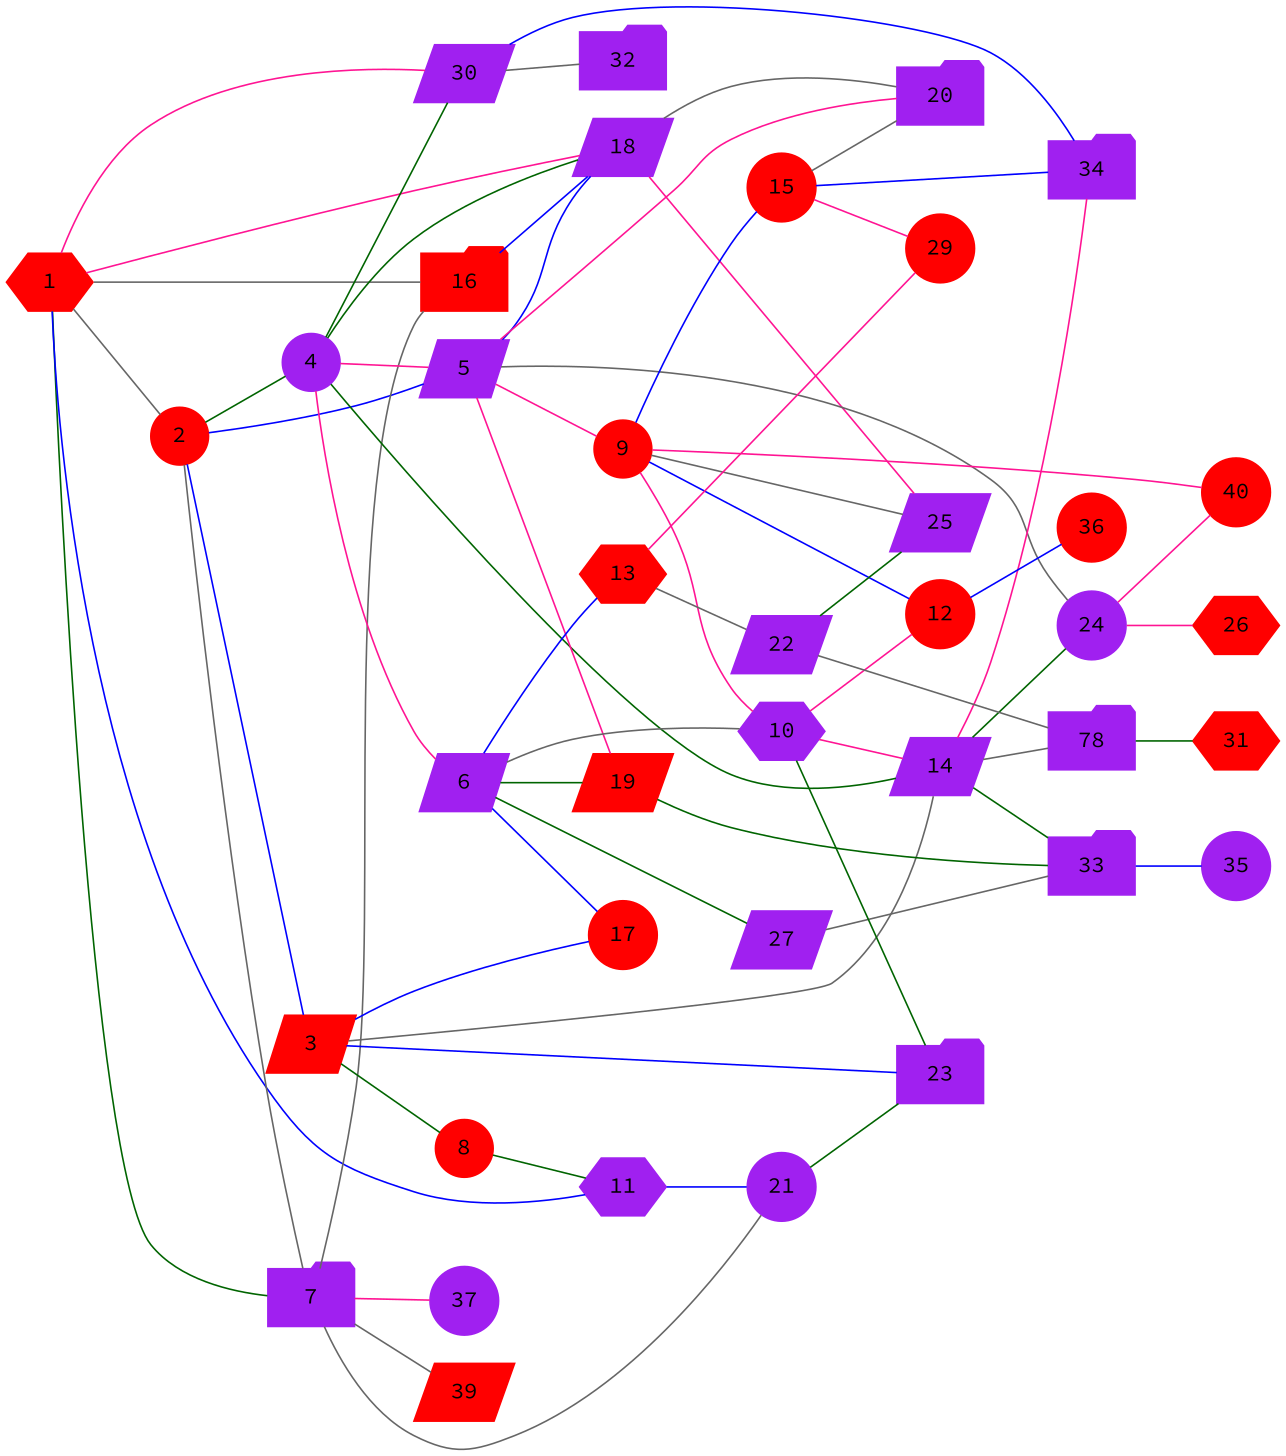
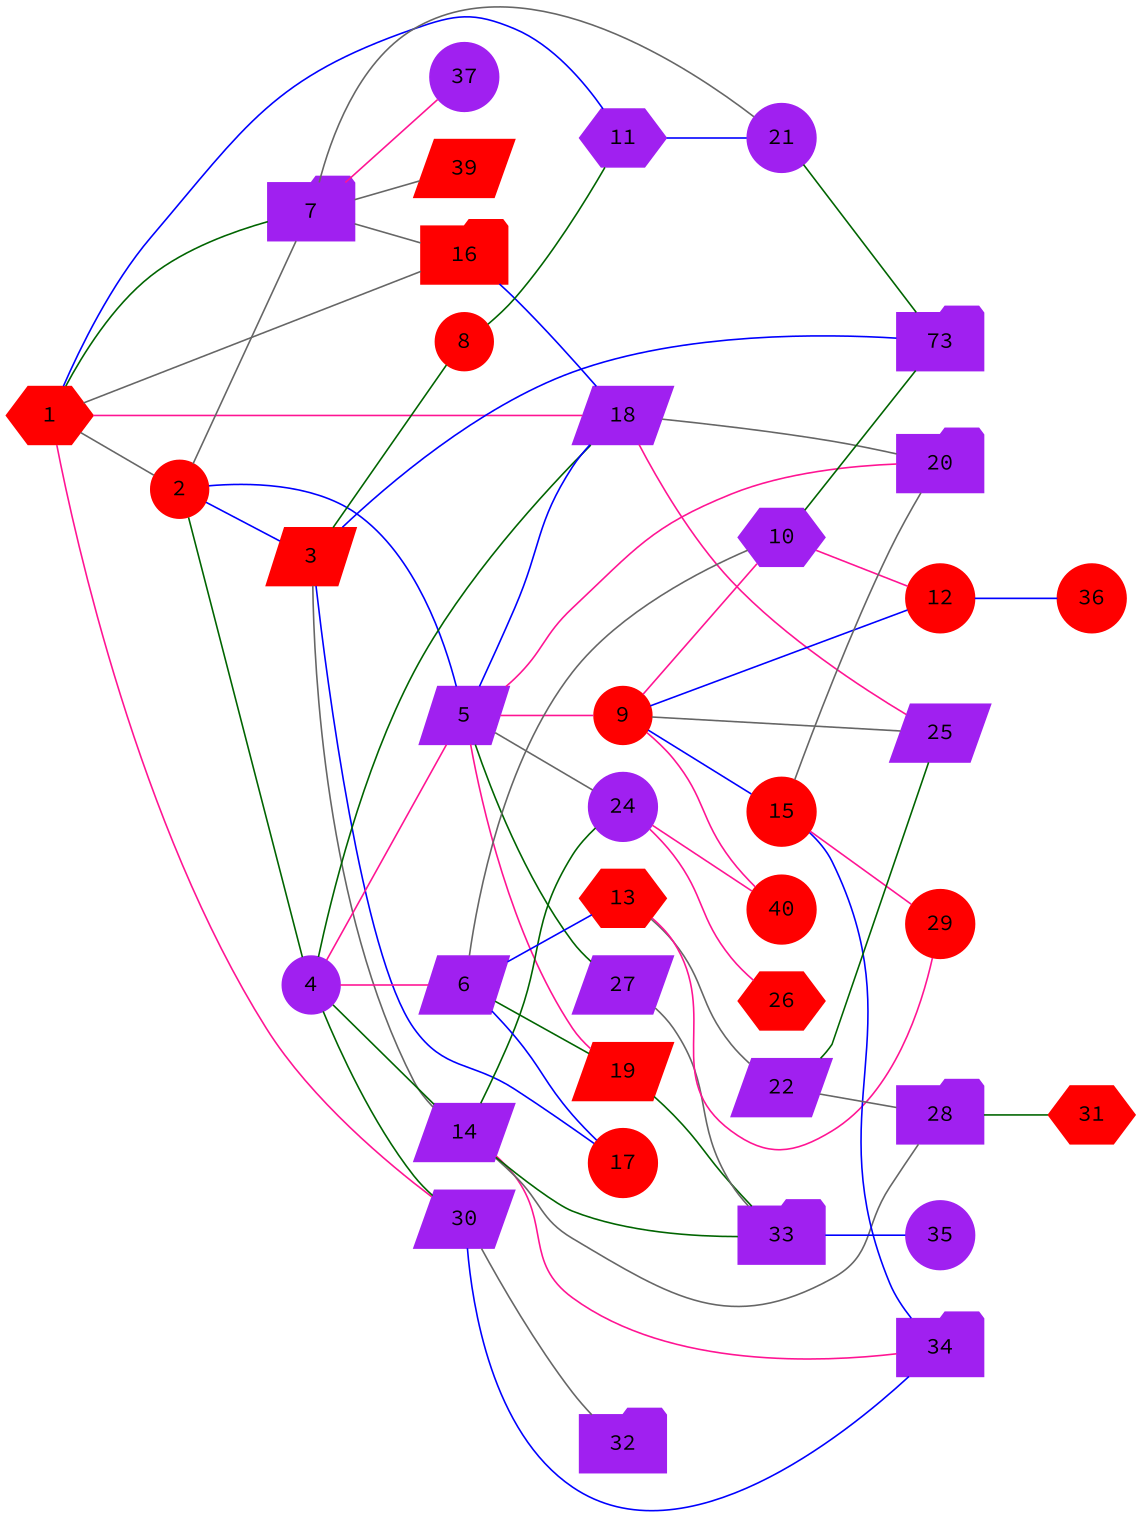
(1092, 741) -> (940, 1115)
(861, 749) -> none
(621, 860) -> (523, 859)
(940, 1075) -> (940, 342)
